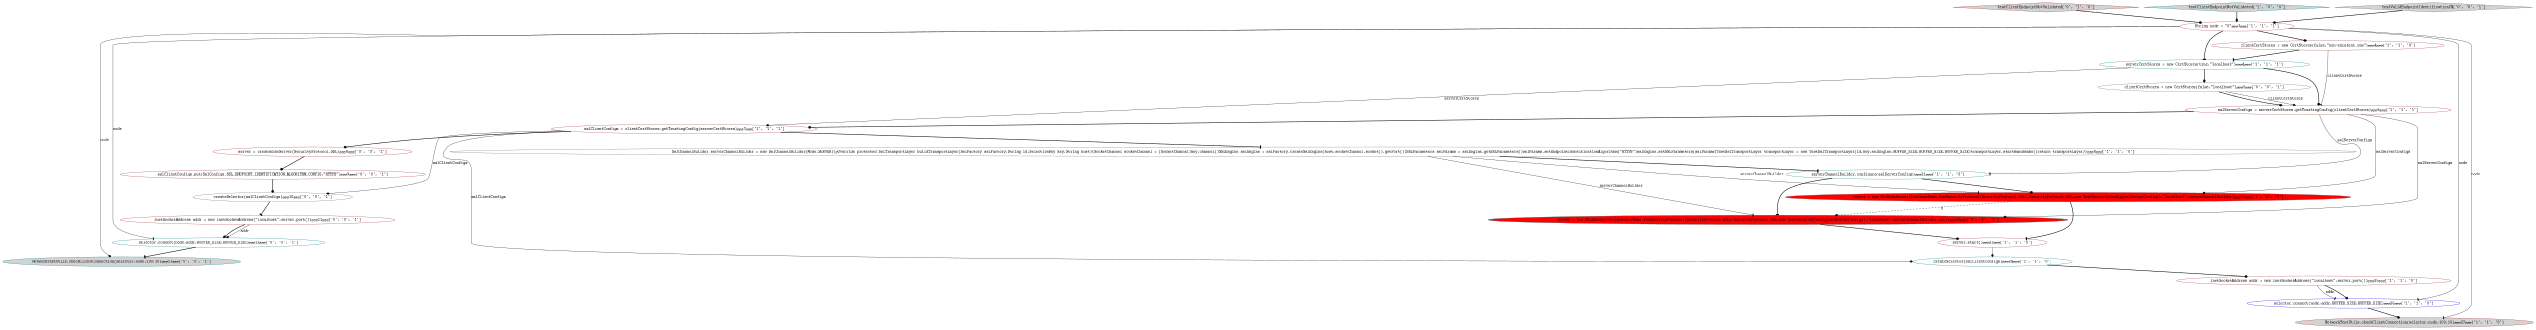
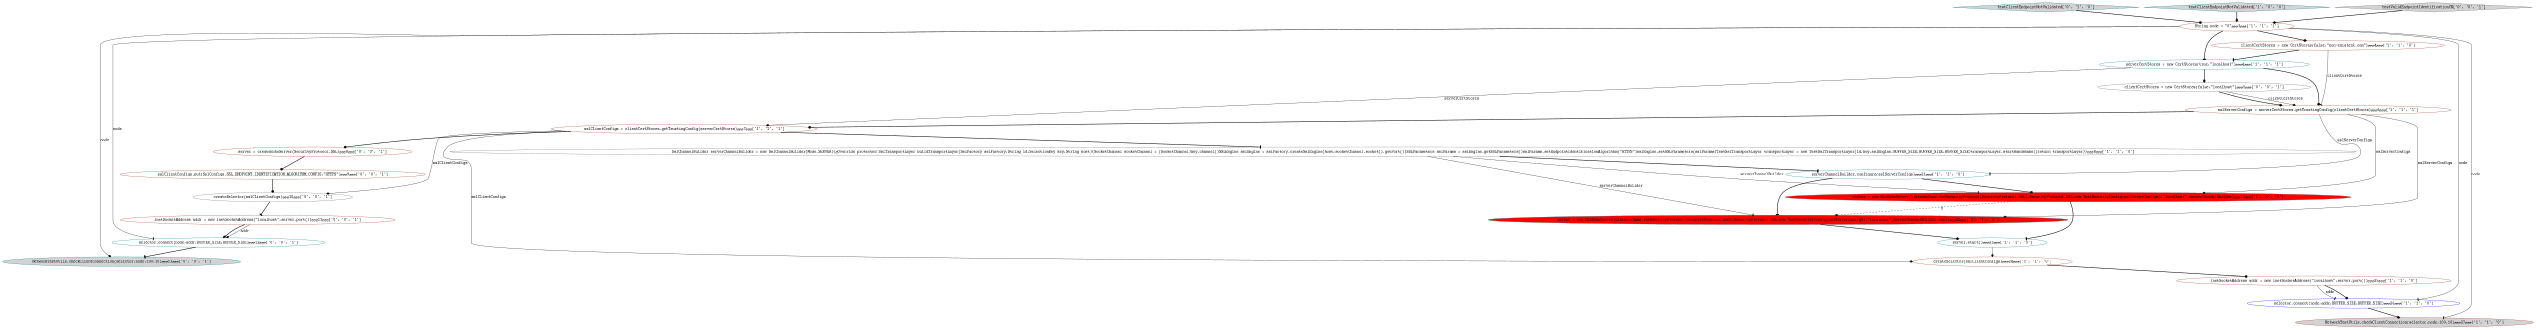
(2046, 7) -> (2046, 7)
(1992, 243) -> (1992, 243)
(1992, 262) -> (1992, 262)
